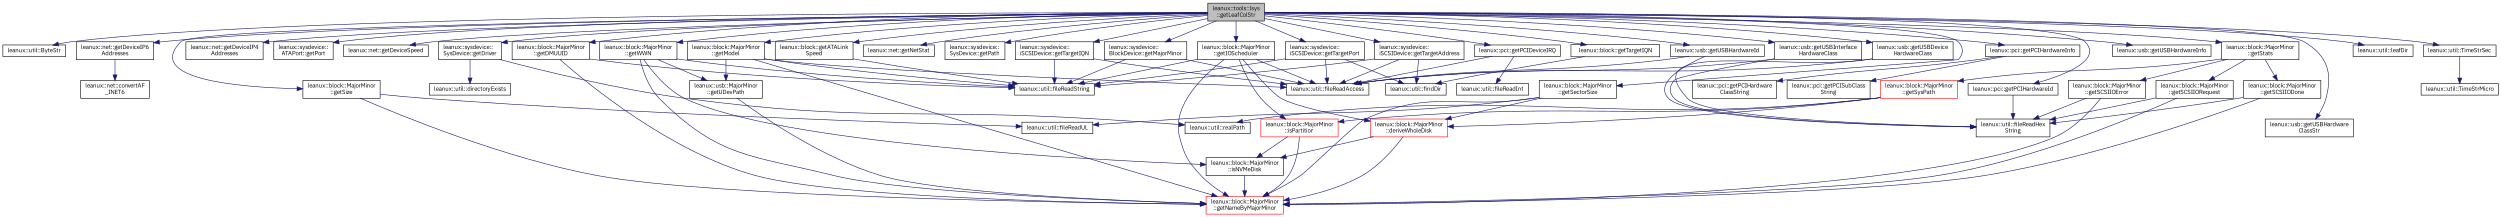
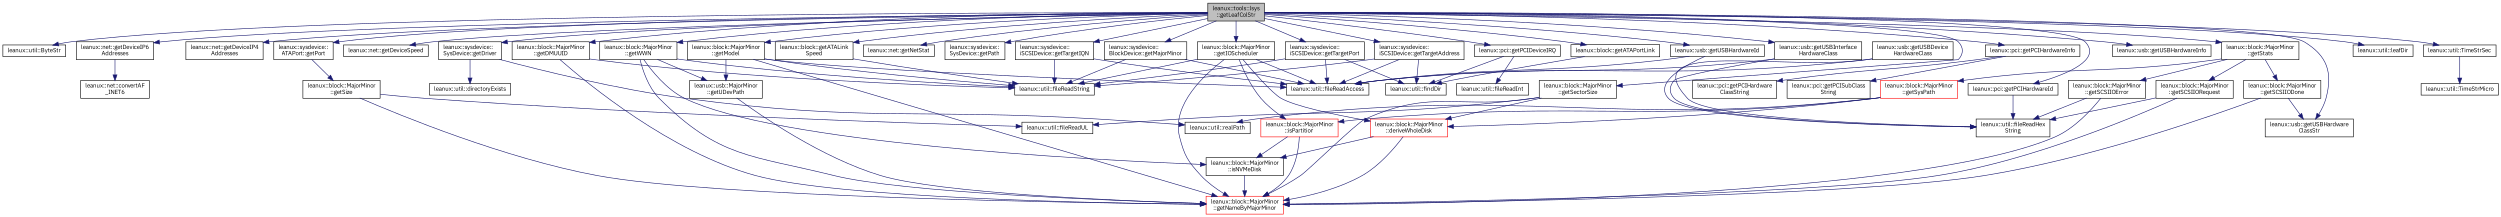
(618, 21) -> (320, 68)
(1656, 25) -> none
(1615, 51) -> (1615, 51)
(1425, 69) -> (1469, 69)
(2159, 110) -> (2294, 106)
